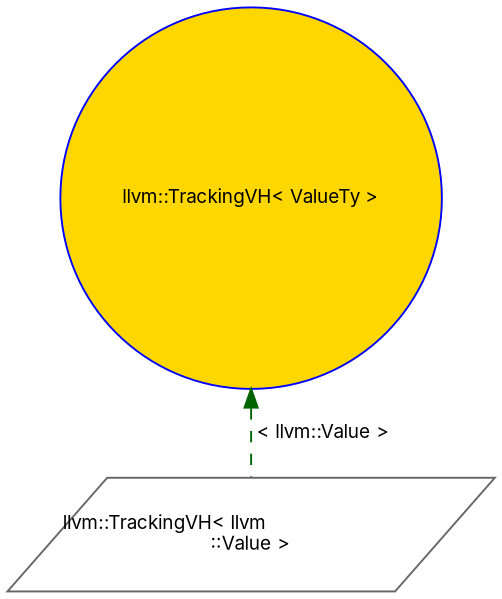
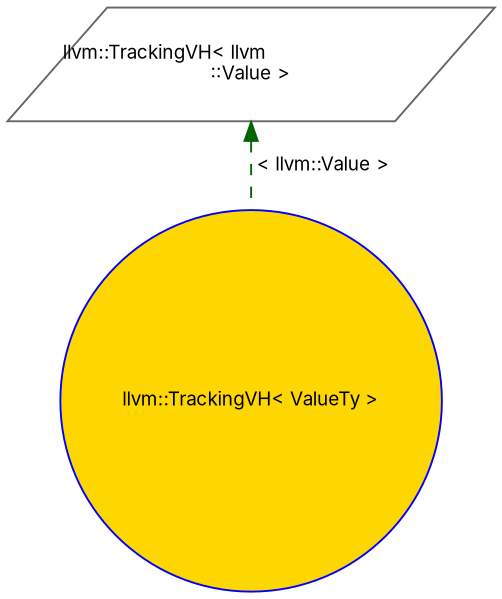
(251, 443) -> (251, 176)
